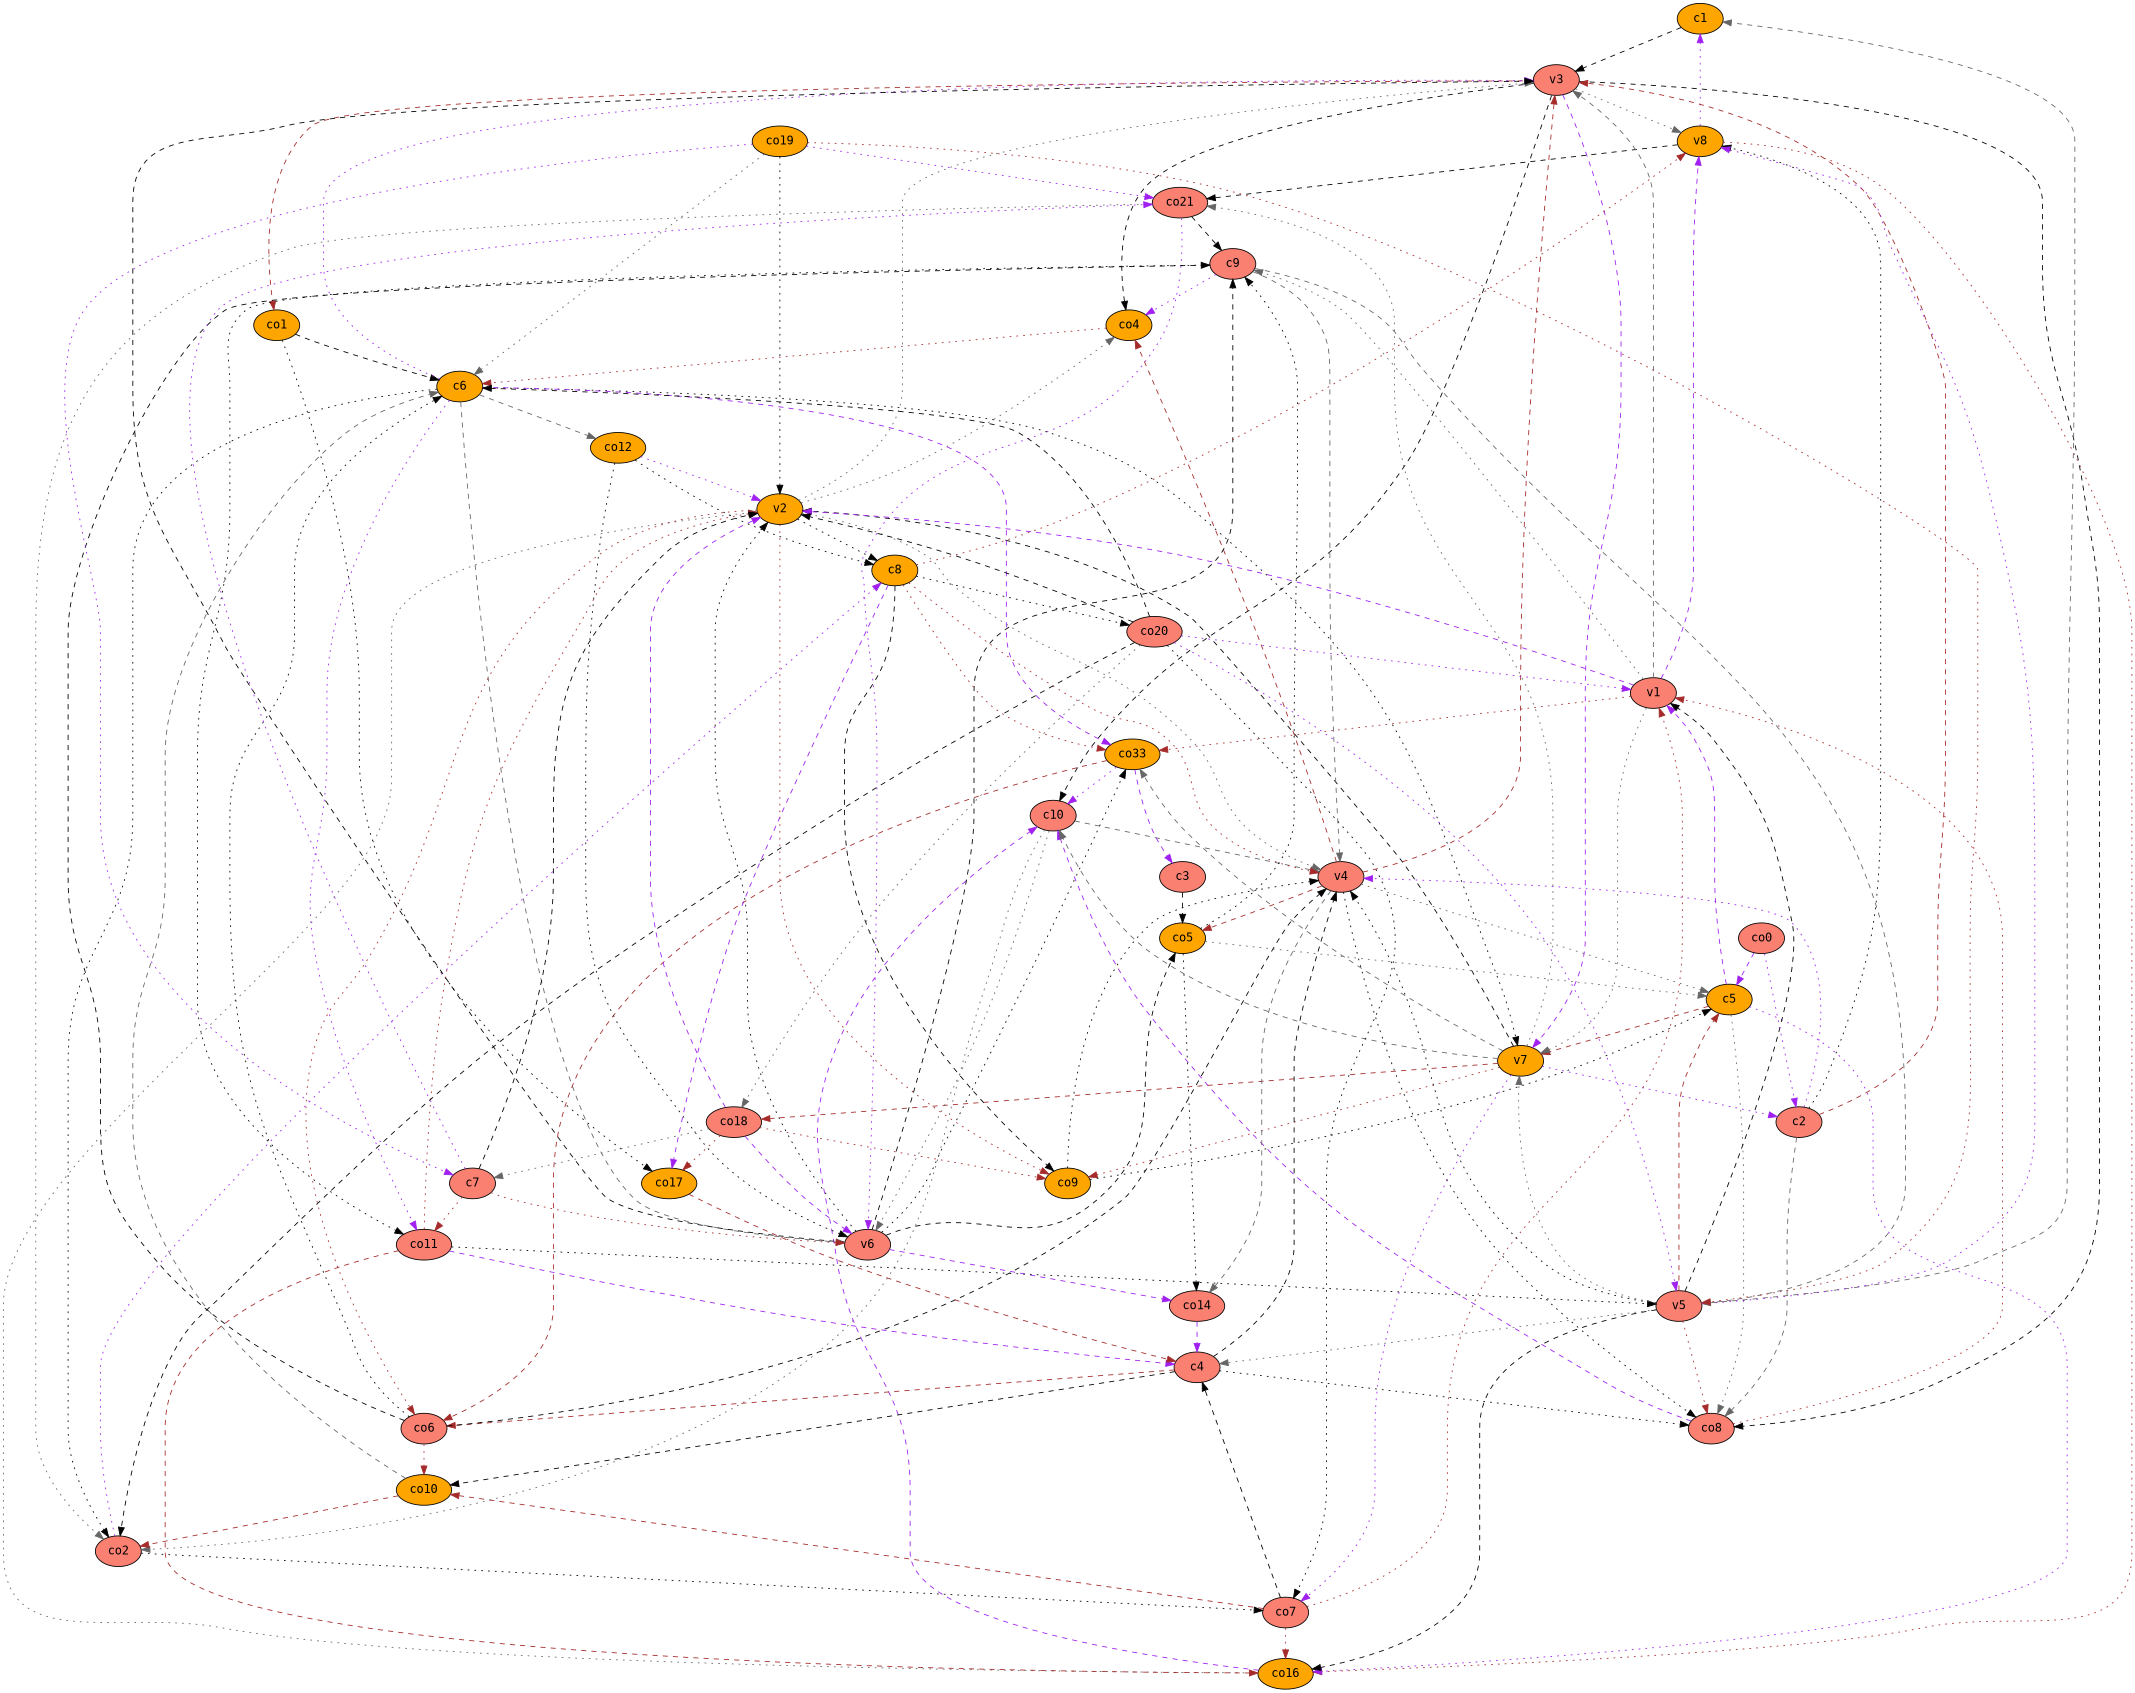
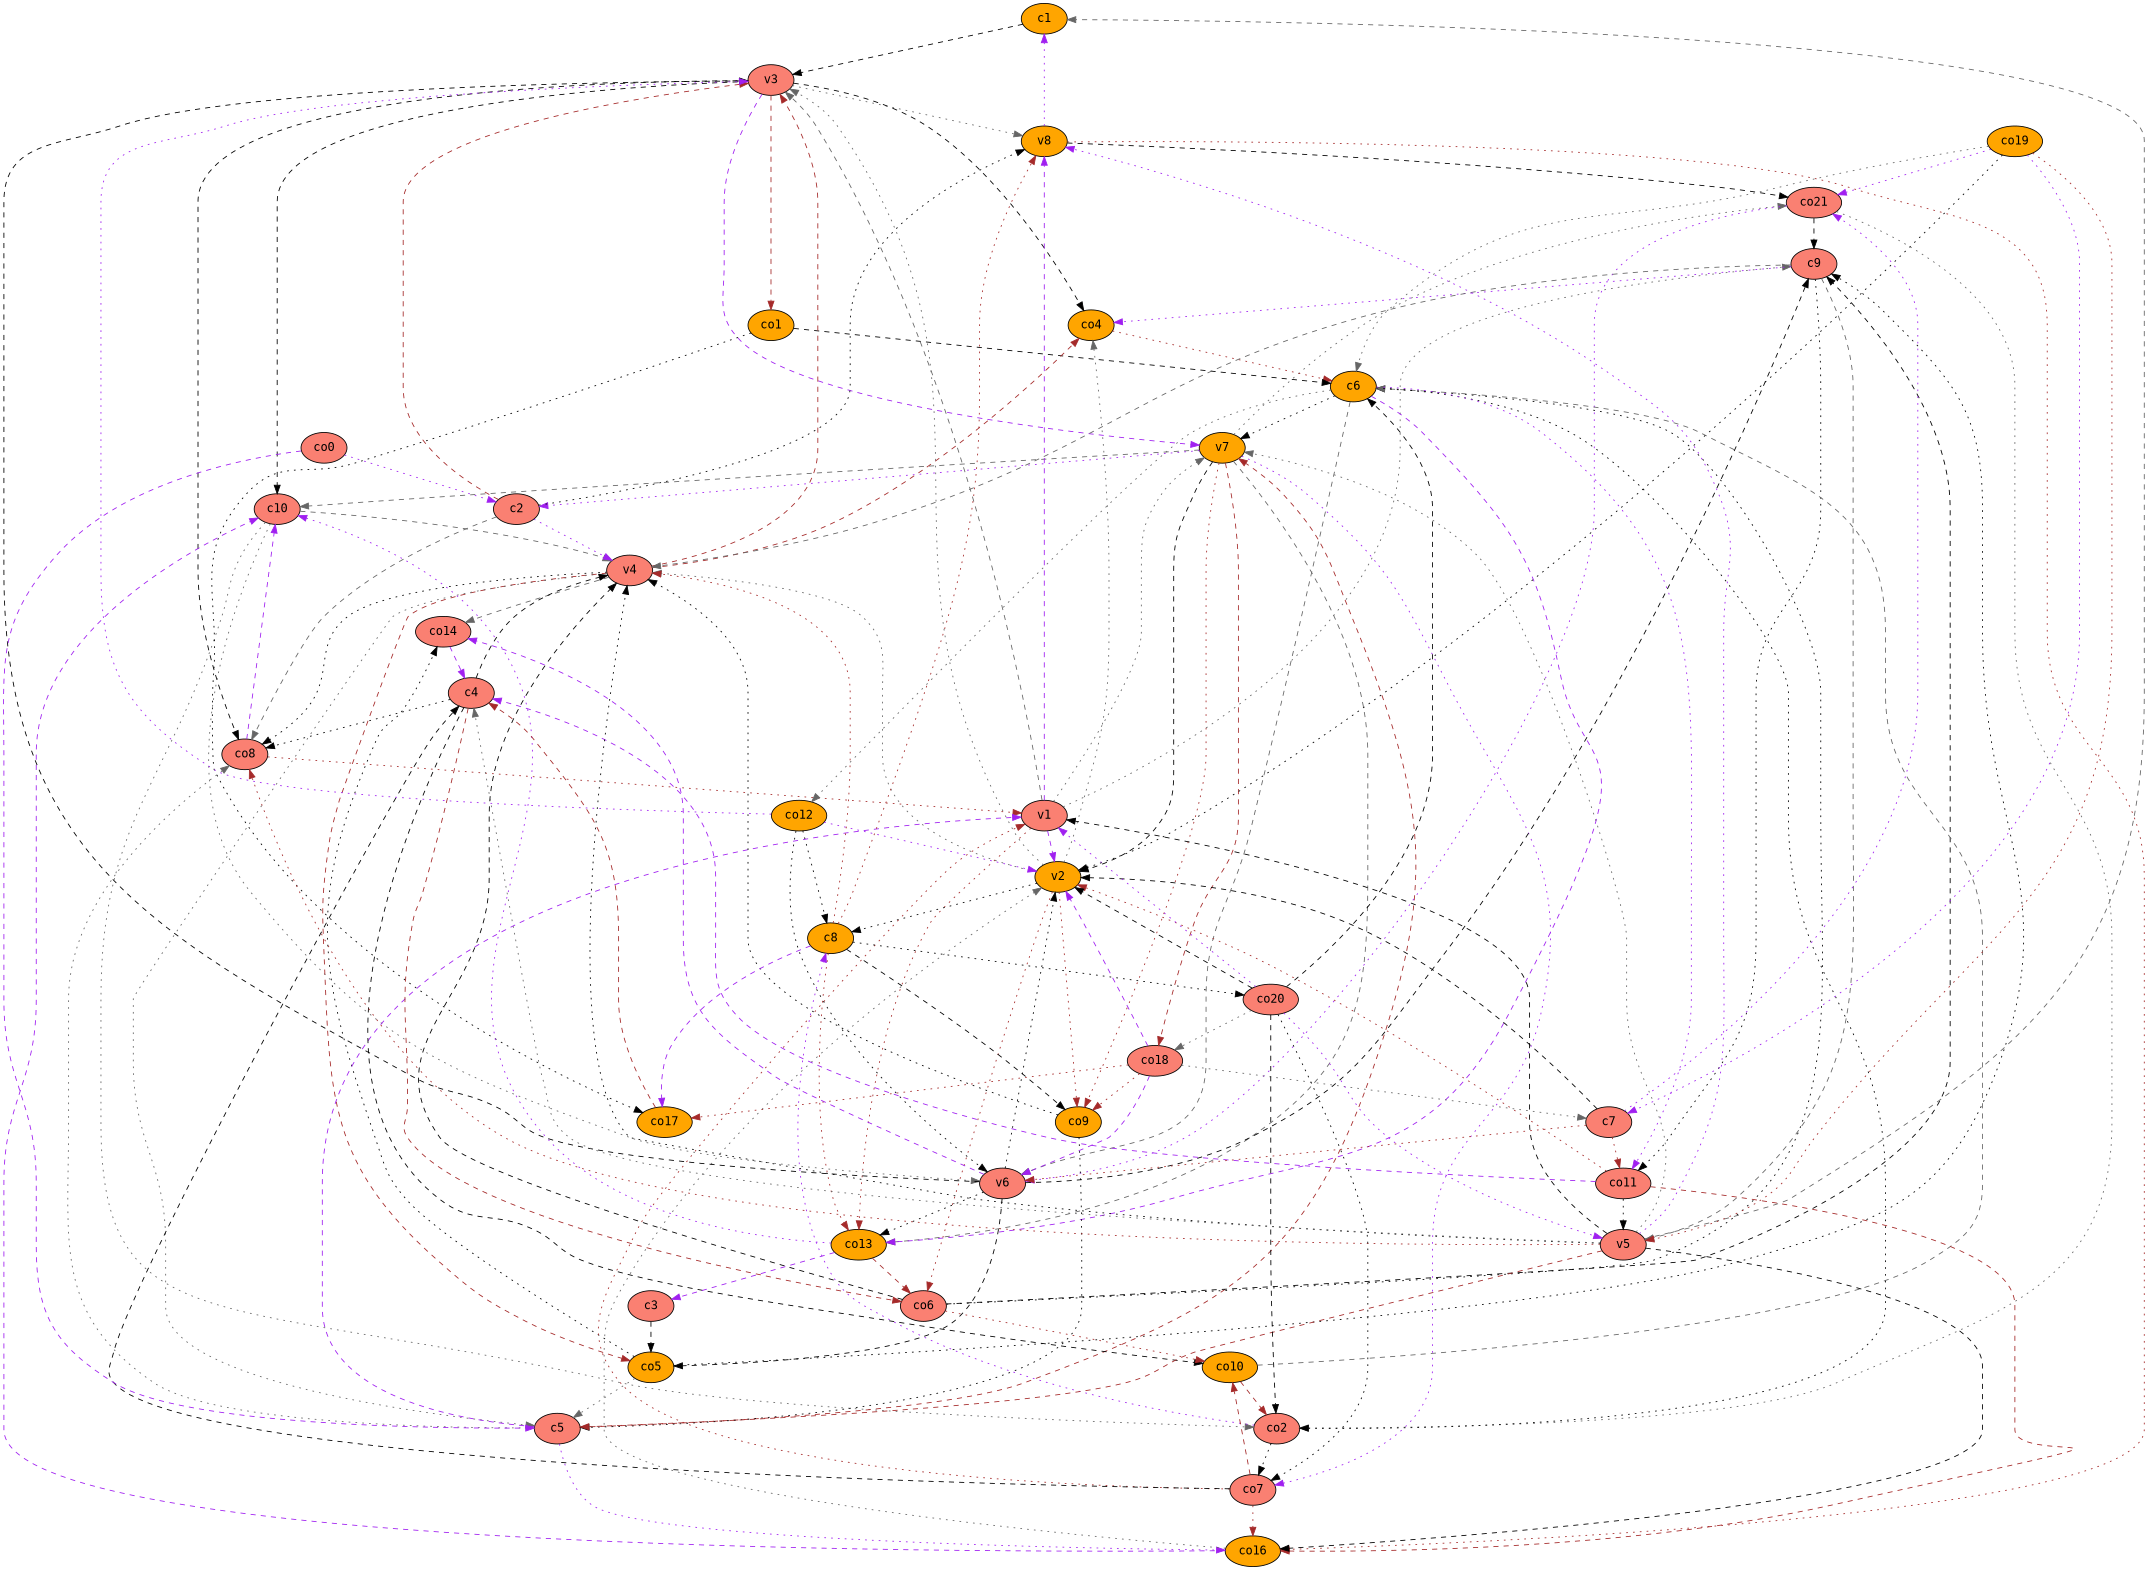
(723, 103) -> (101, 449)
(534, 415) -> (1053, 559)
(1132, 754) -> (859, 1245)
(1729, 1000) -> (557, 1429)
